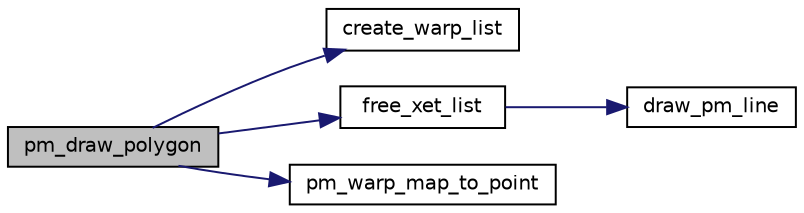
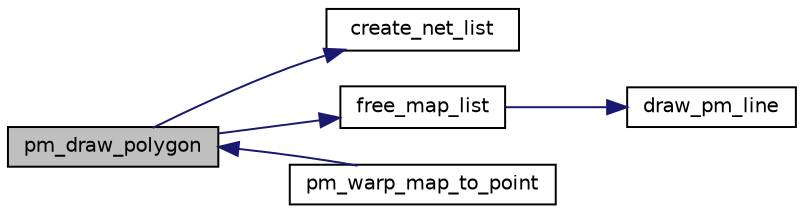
(423, 30) -> (423, 30)
(423, 107) -> (423, 107)
(224, 173) -> (298, 156)
